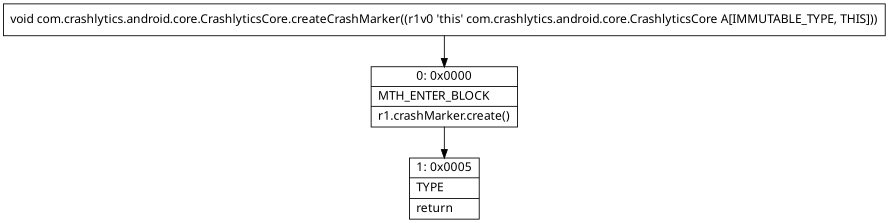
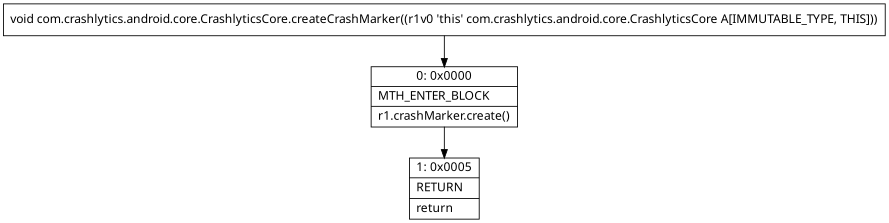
(430, 188) -> (440, 188)
